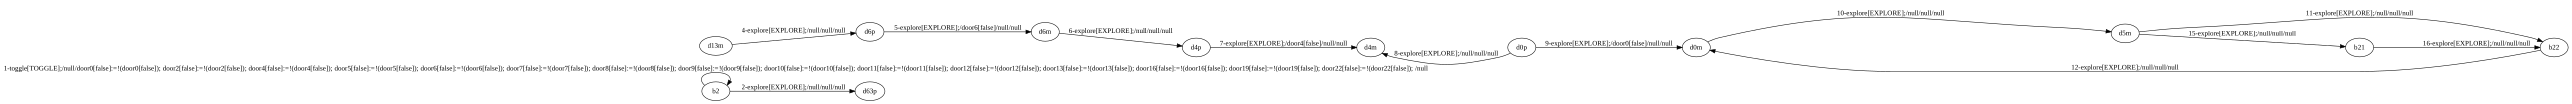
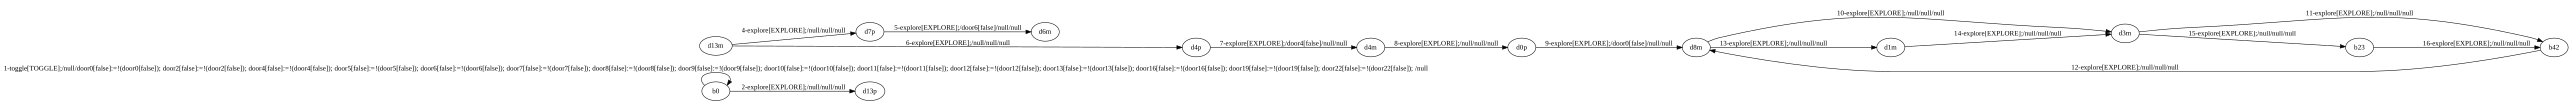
(870, 32) -> (870, 32)
(2125, 33) -> (2125, 33)
(1118, 39) -> (955, 47)
(1696, 47) -> (1696, 47)
none -> (1891, 47)
(2360, 47) -> (2360, 47)
(2554, 47) -> (2554, 47)
(1449, 64) -> (1444, 47)
(716, 91) -> (716, 91)
(870, 91) -> (870, 91)
